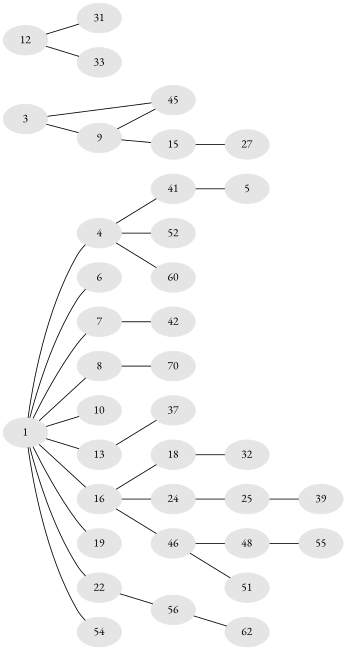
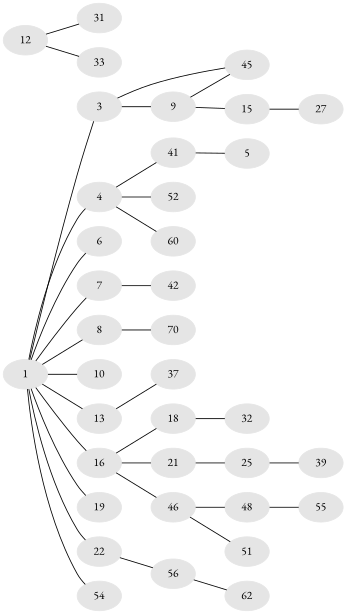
none -> (60, 240)
(173, 499) -> (173, 463)
